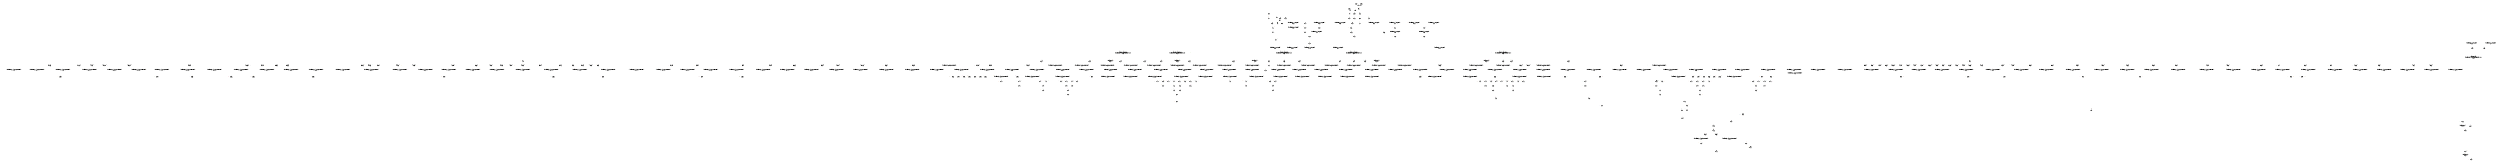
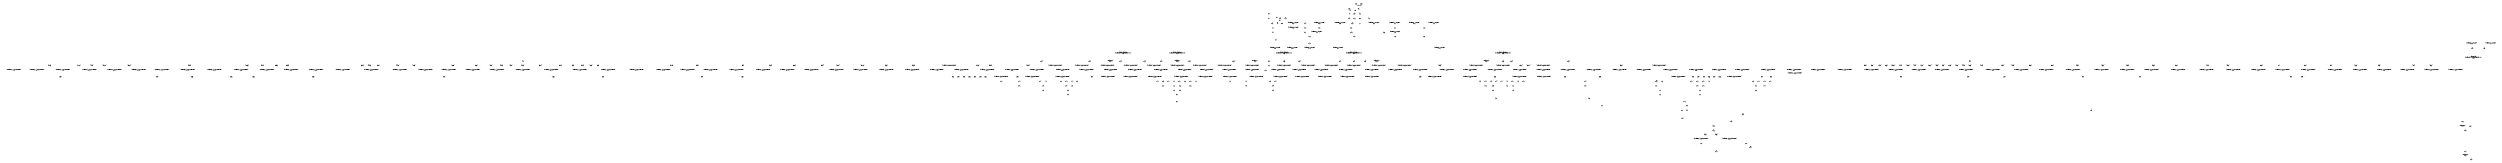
(1424, 32) -> none
